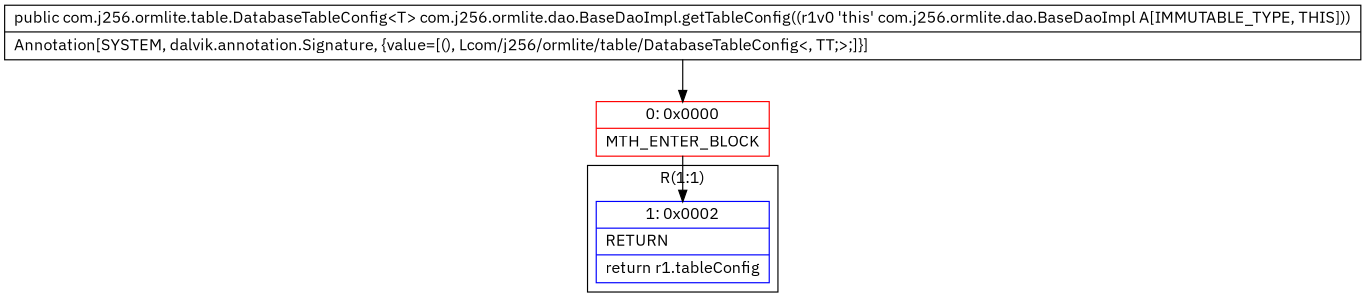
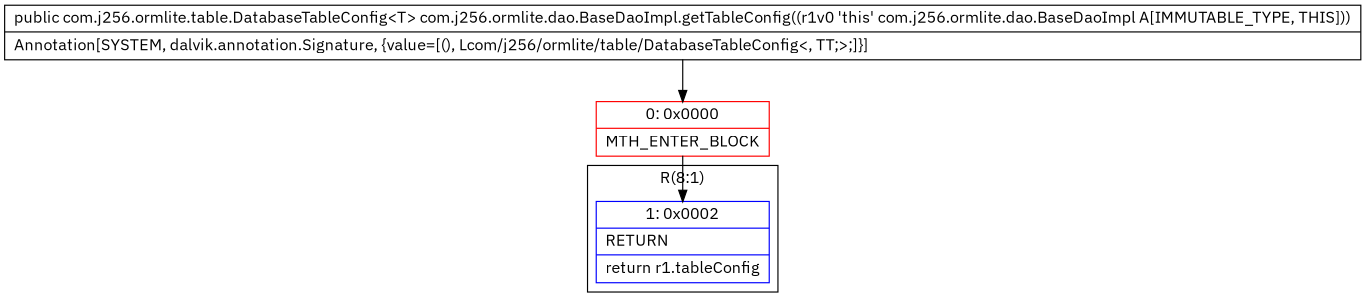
(683, 179) -> (683, 179)
